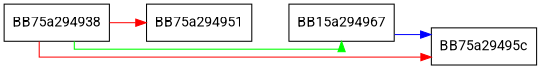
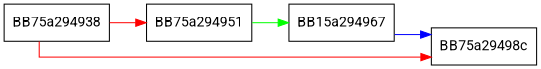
(484, 46) -> (484, 46)
(204, 49) -> (265, 23)
